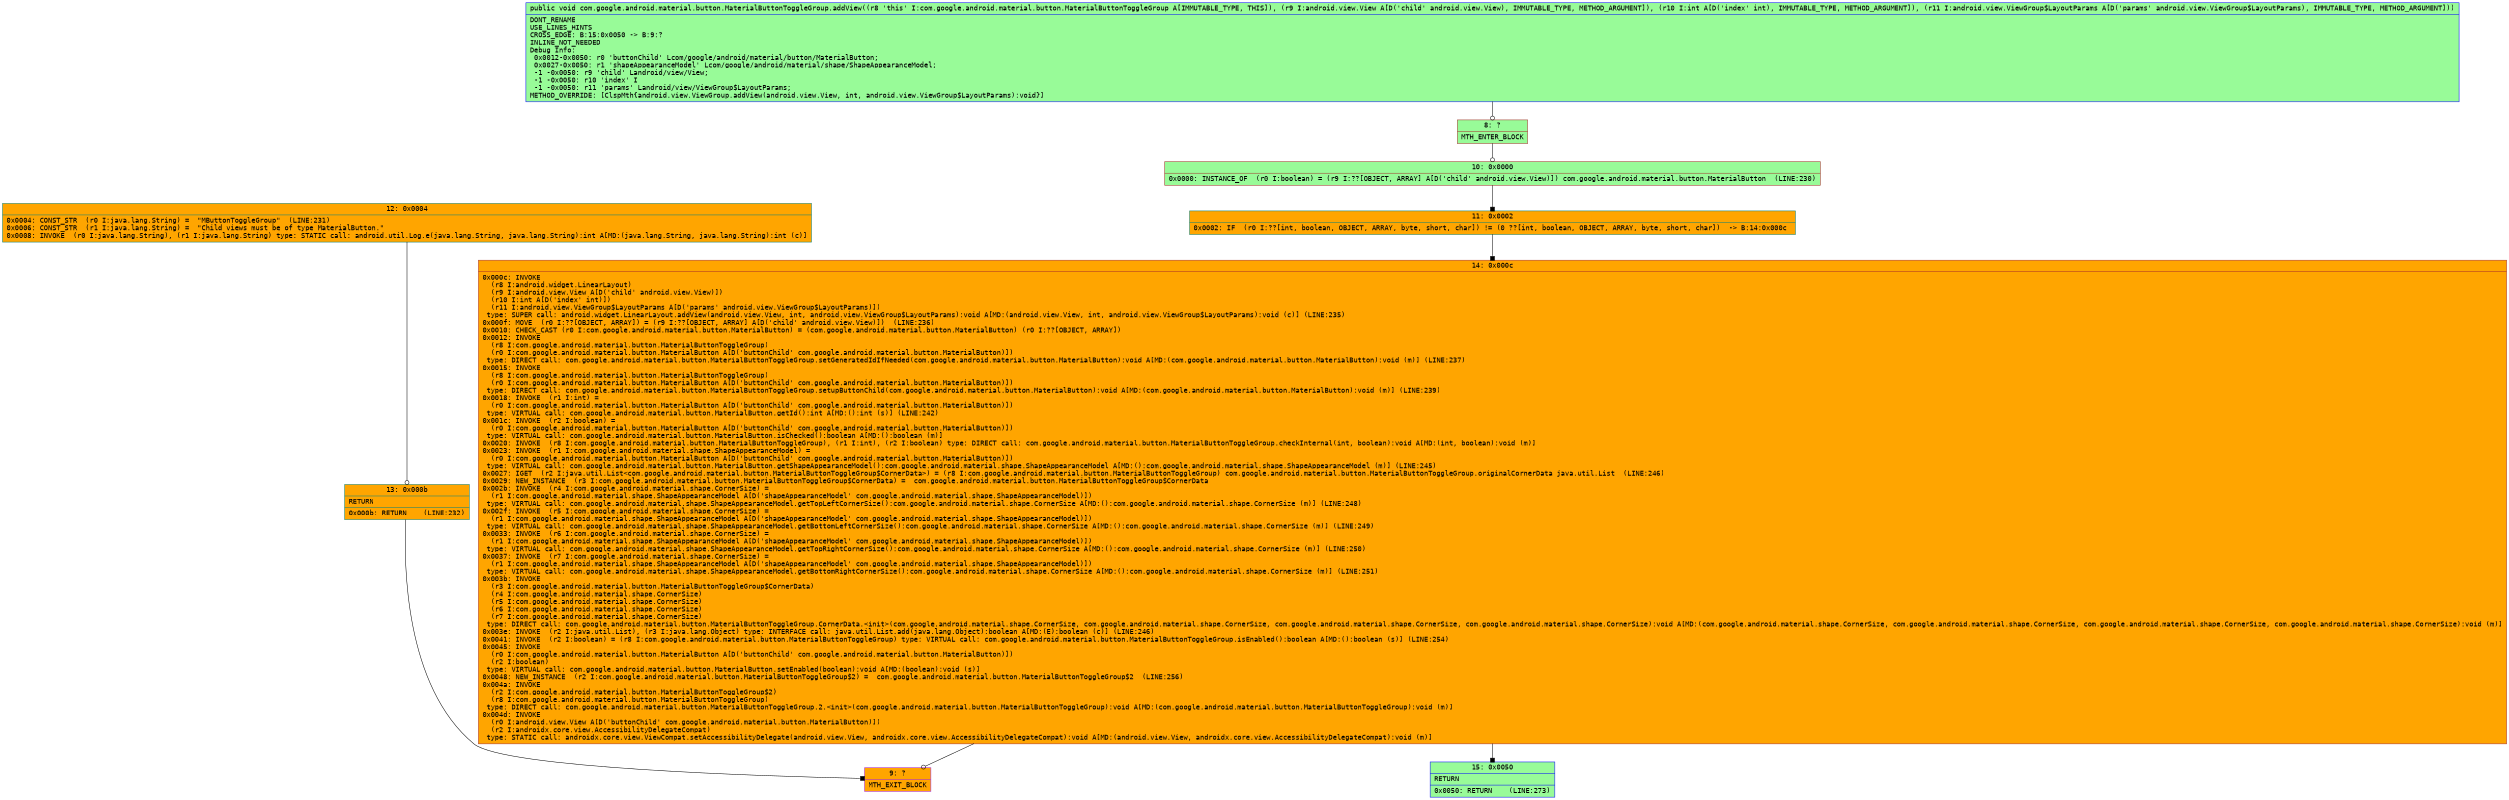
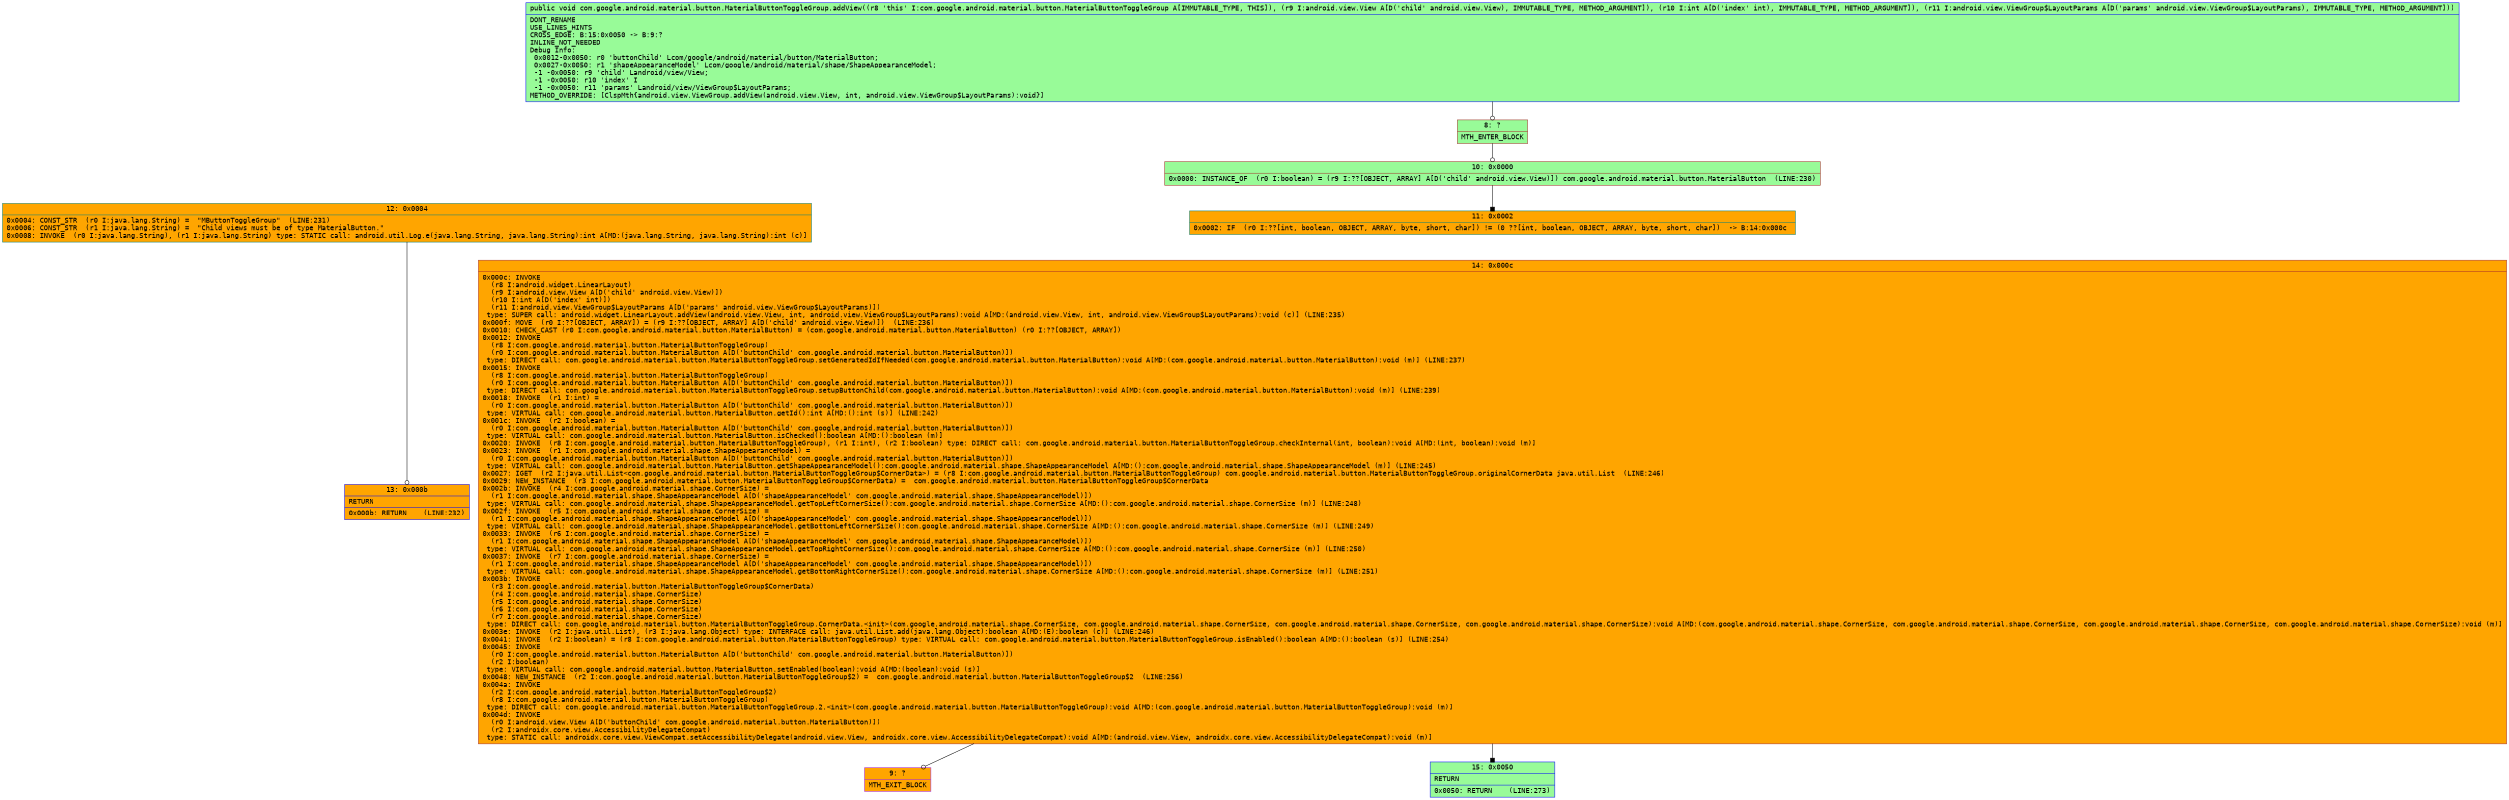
(1492, 245) -> none
(407, 502) -> (407, 502)
(545, 761) -> none
